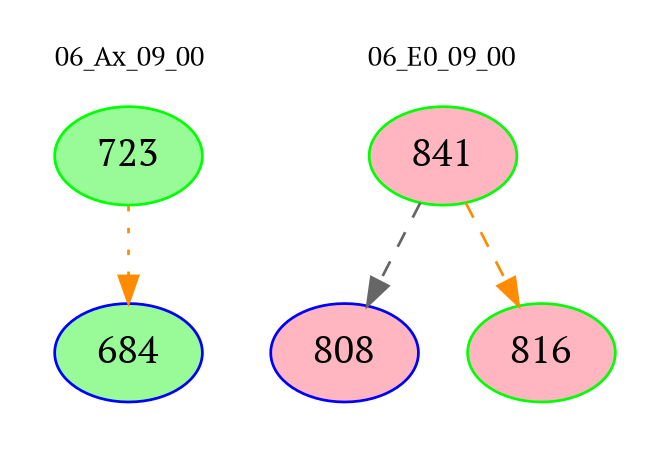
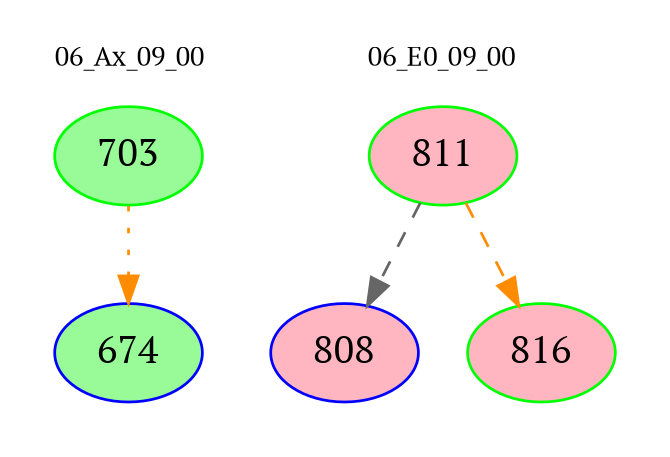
(129, 156) -> (129, 156)
(443, 156) -> (443, 156)
(129, 353) -> (129, 353)
